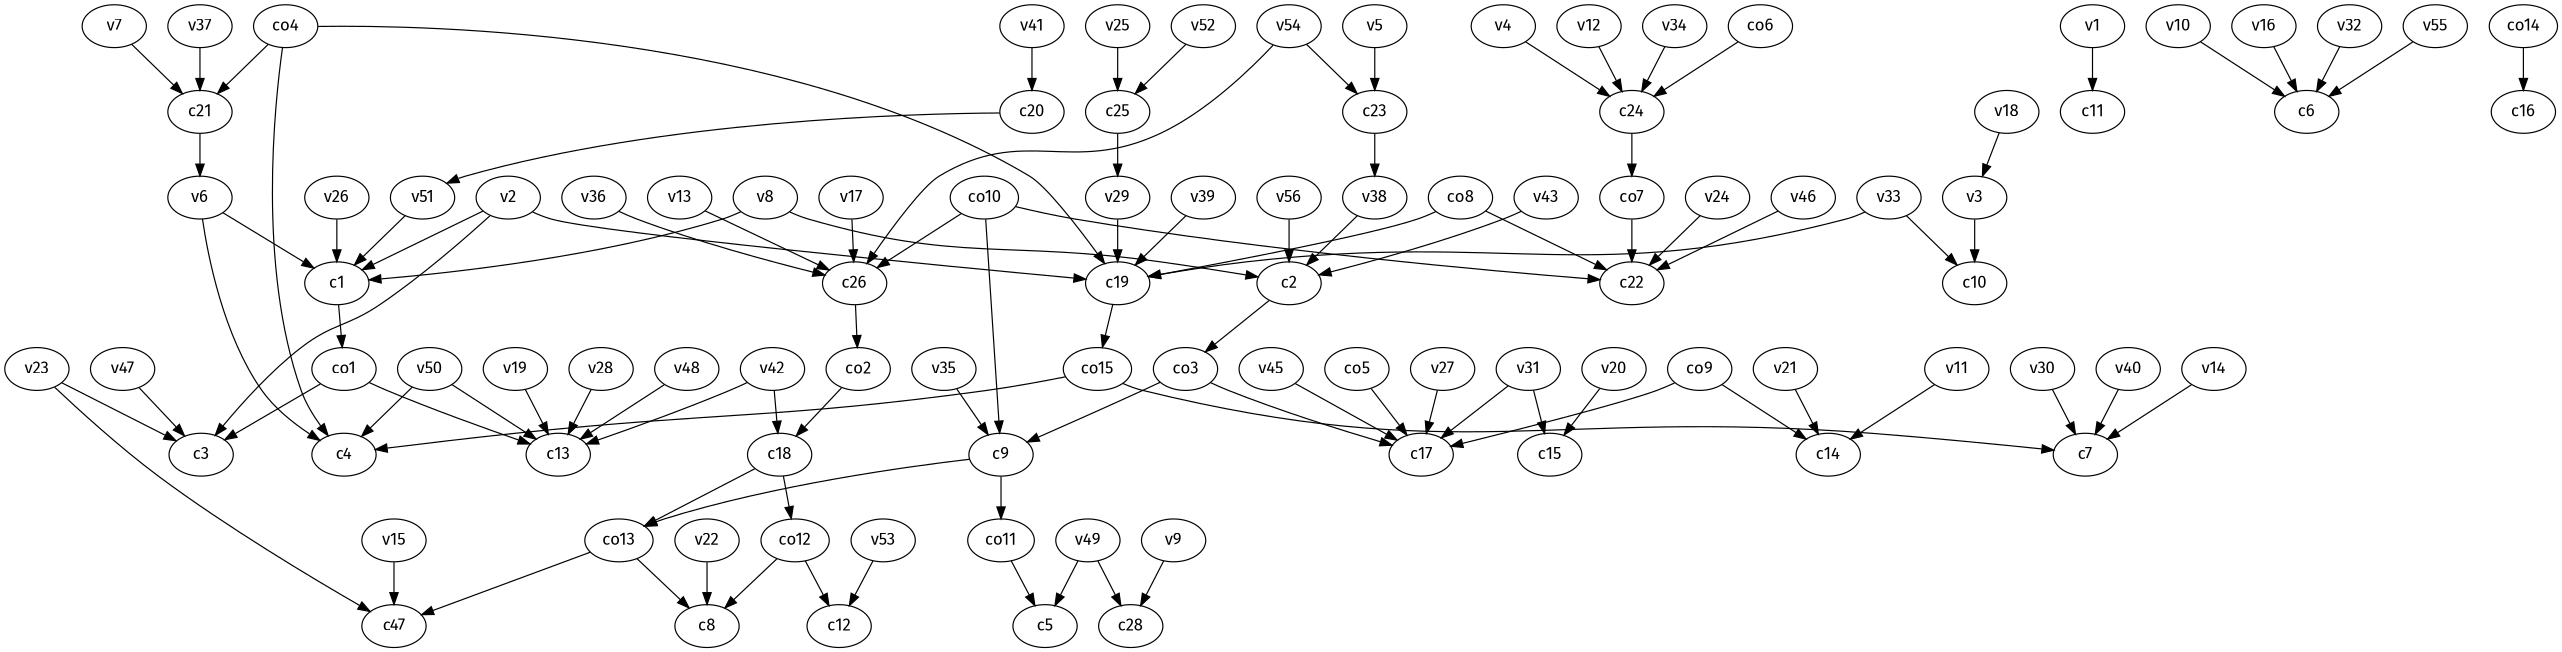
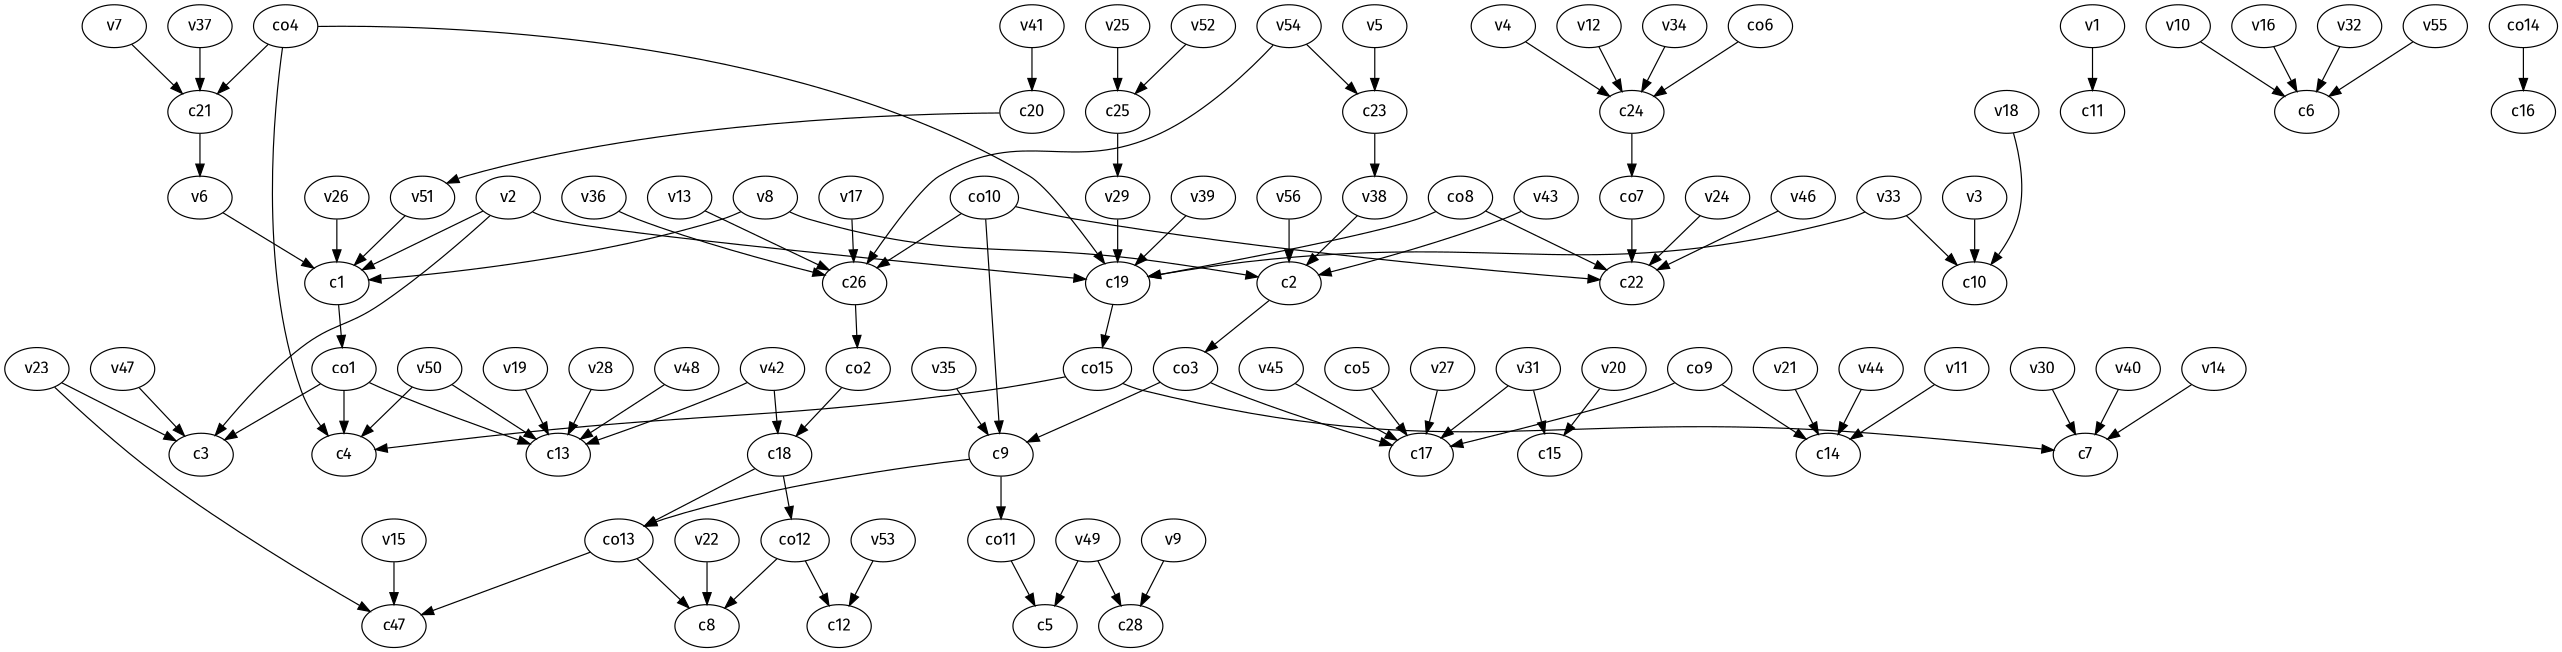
(1993, 149) -> (2022, 196)
(234, 338) -> (344, 406)
none -> (1871, 369)
